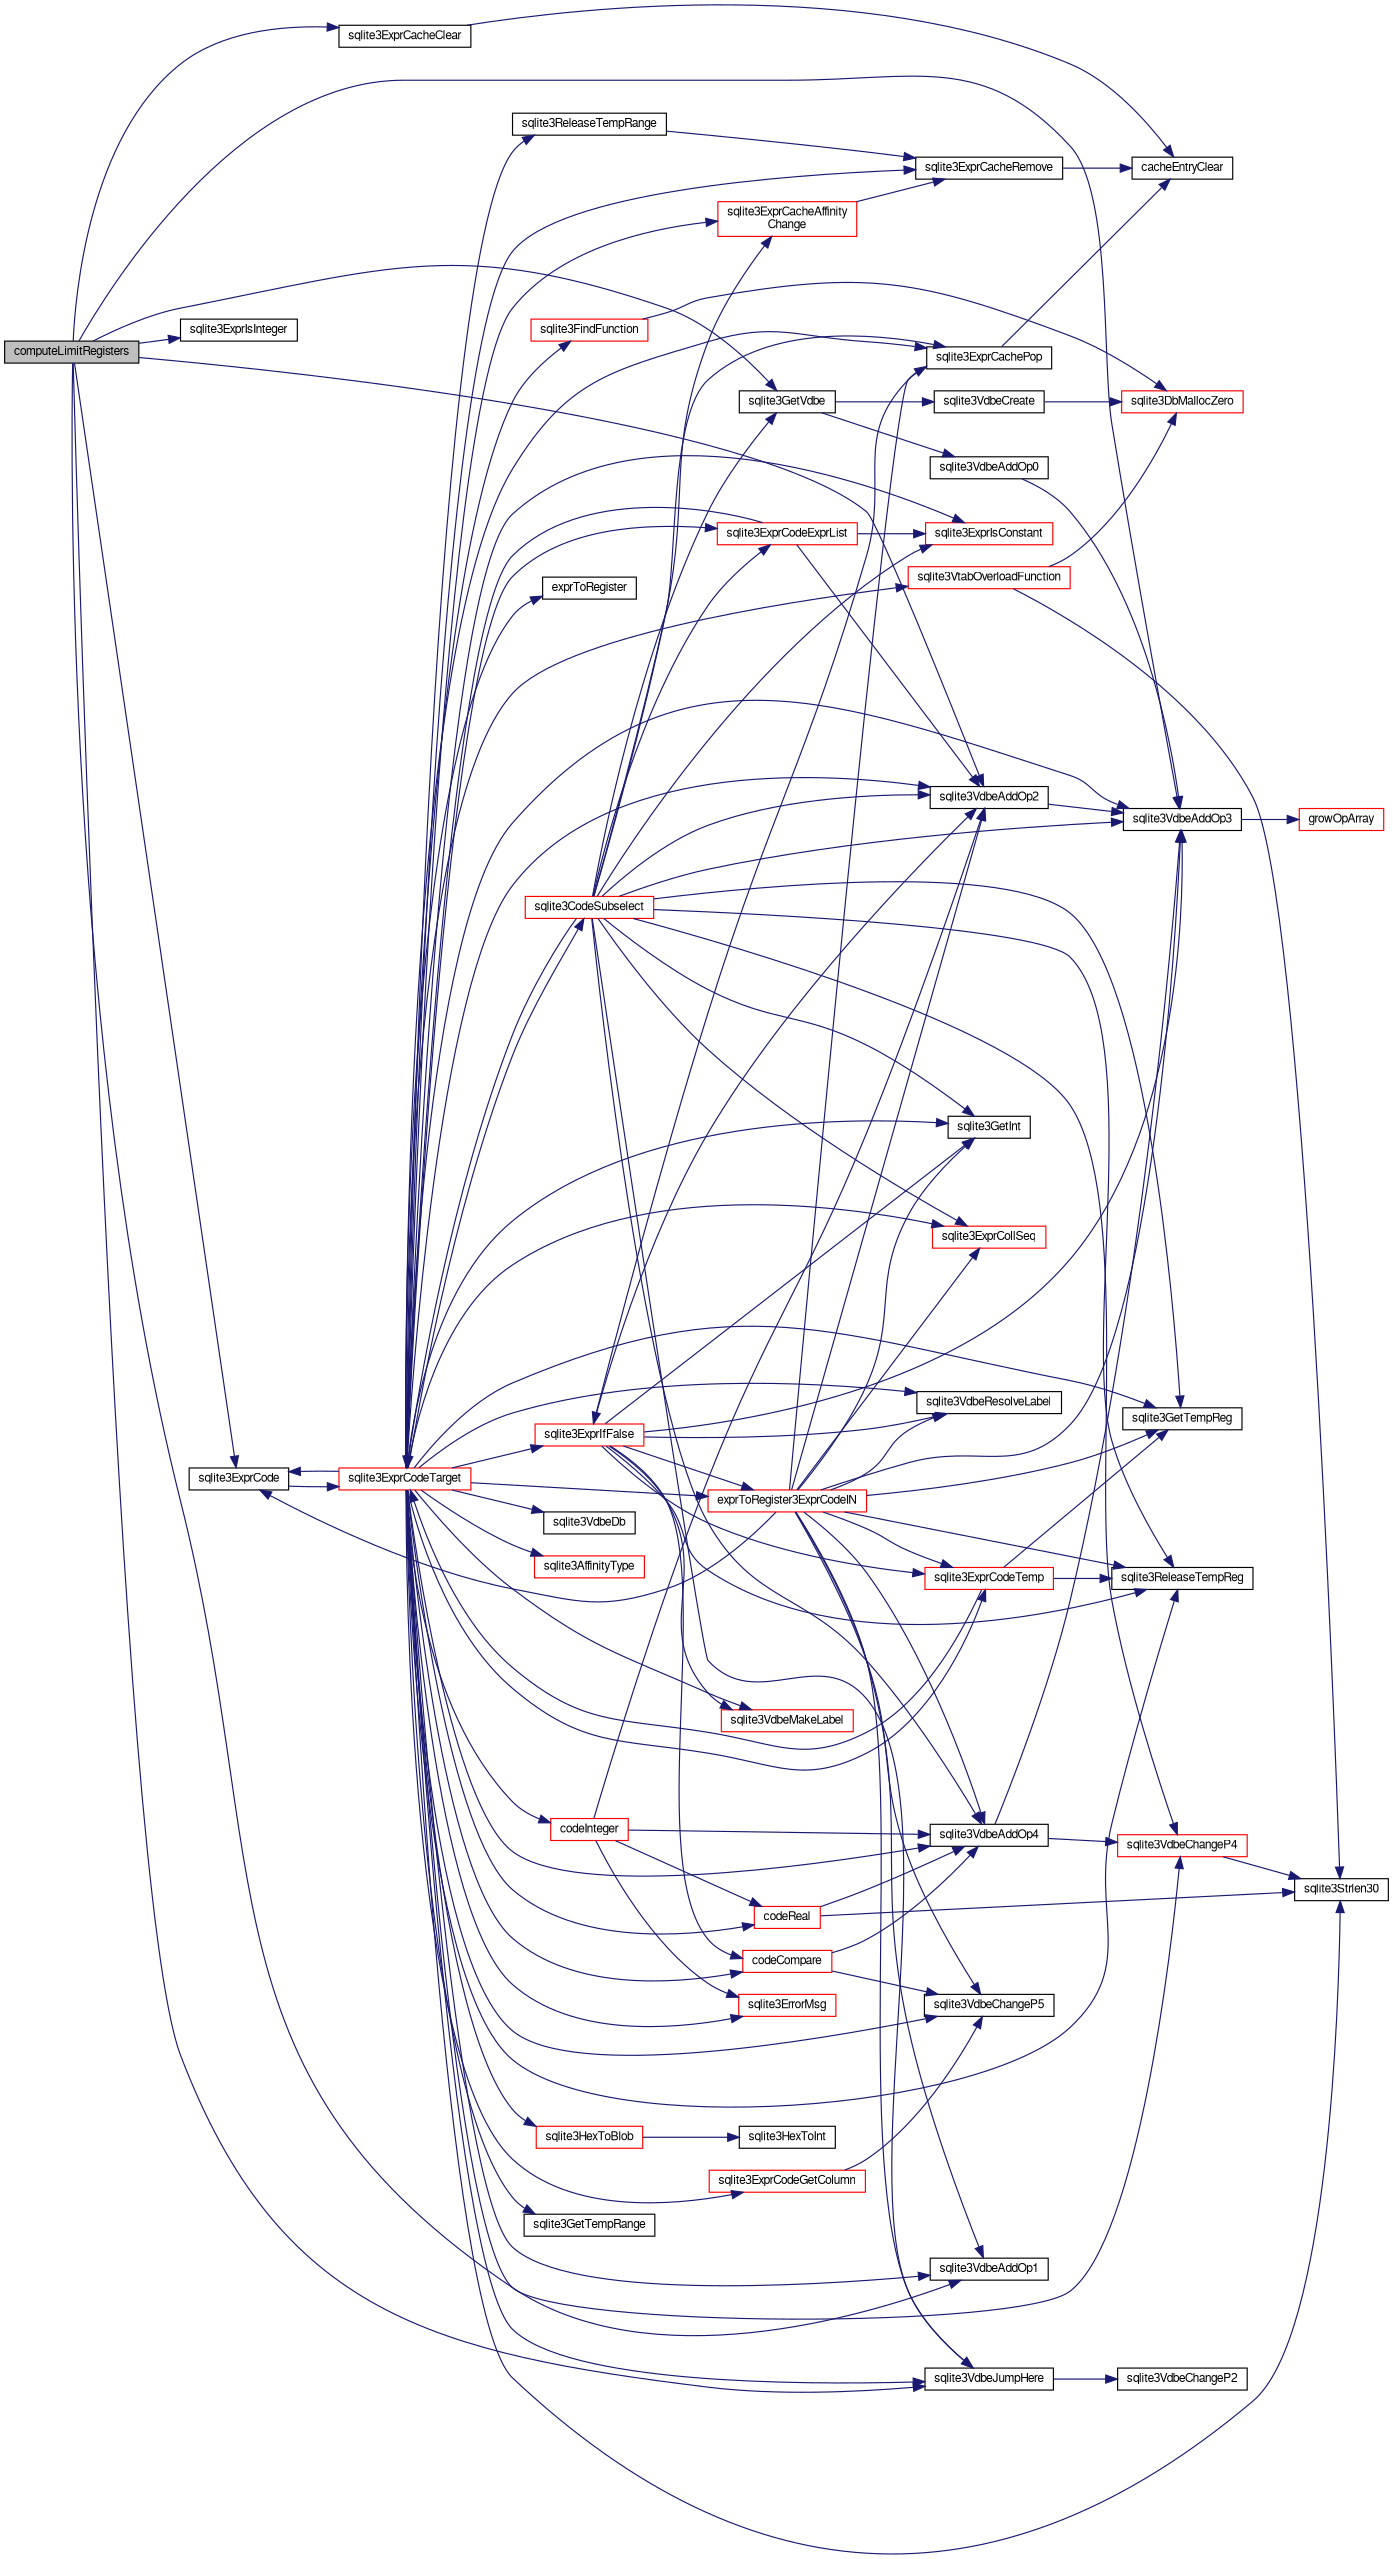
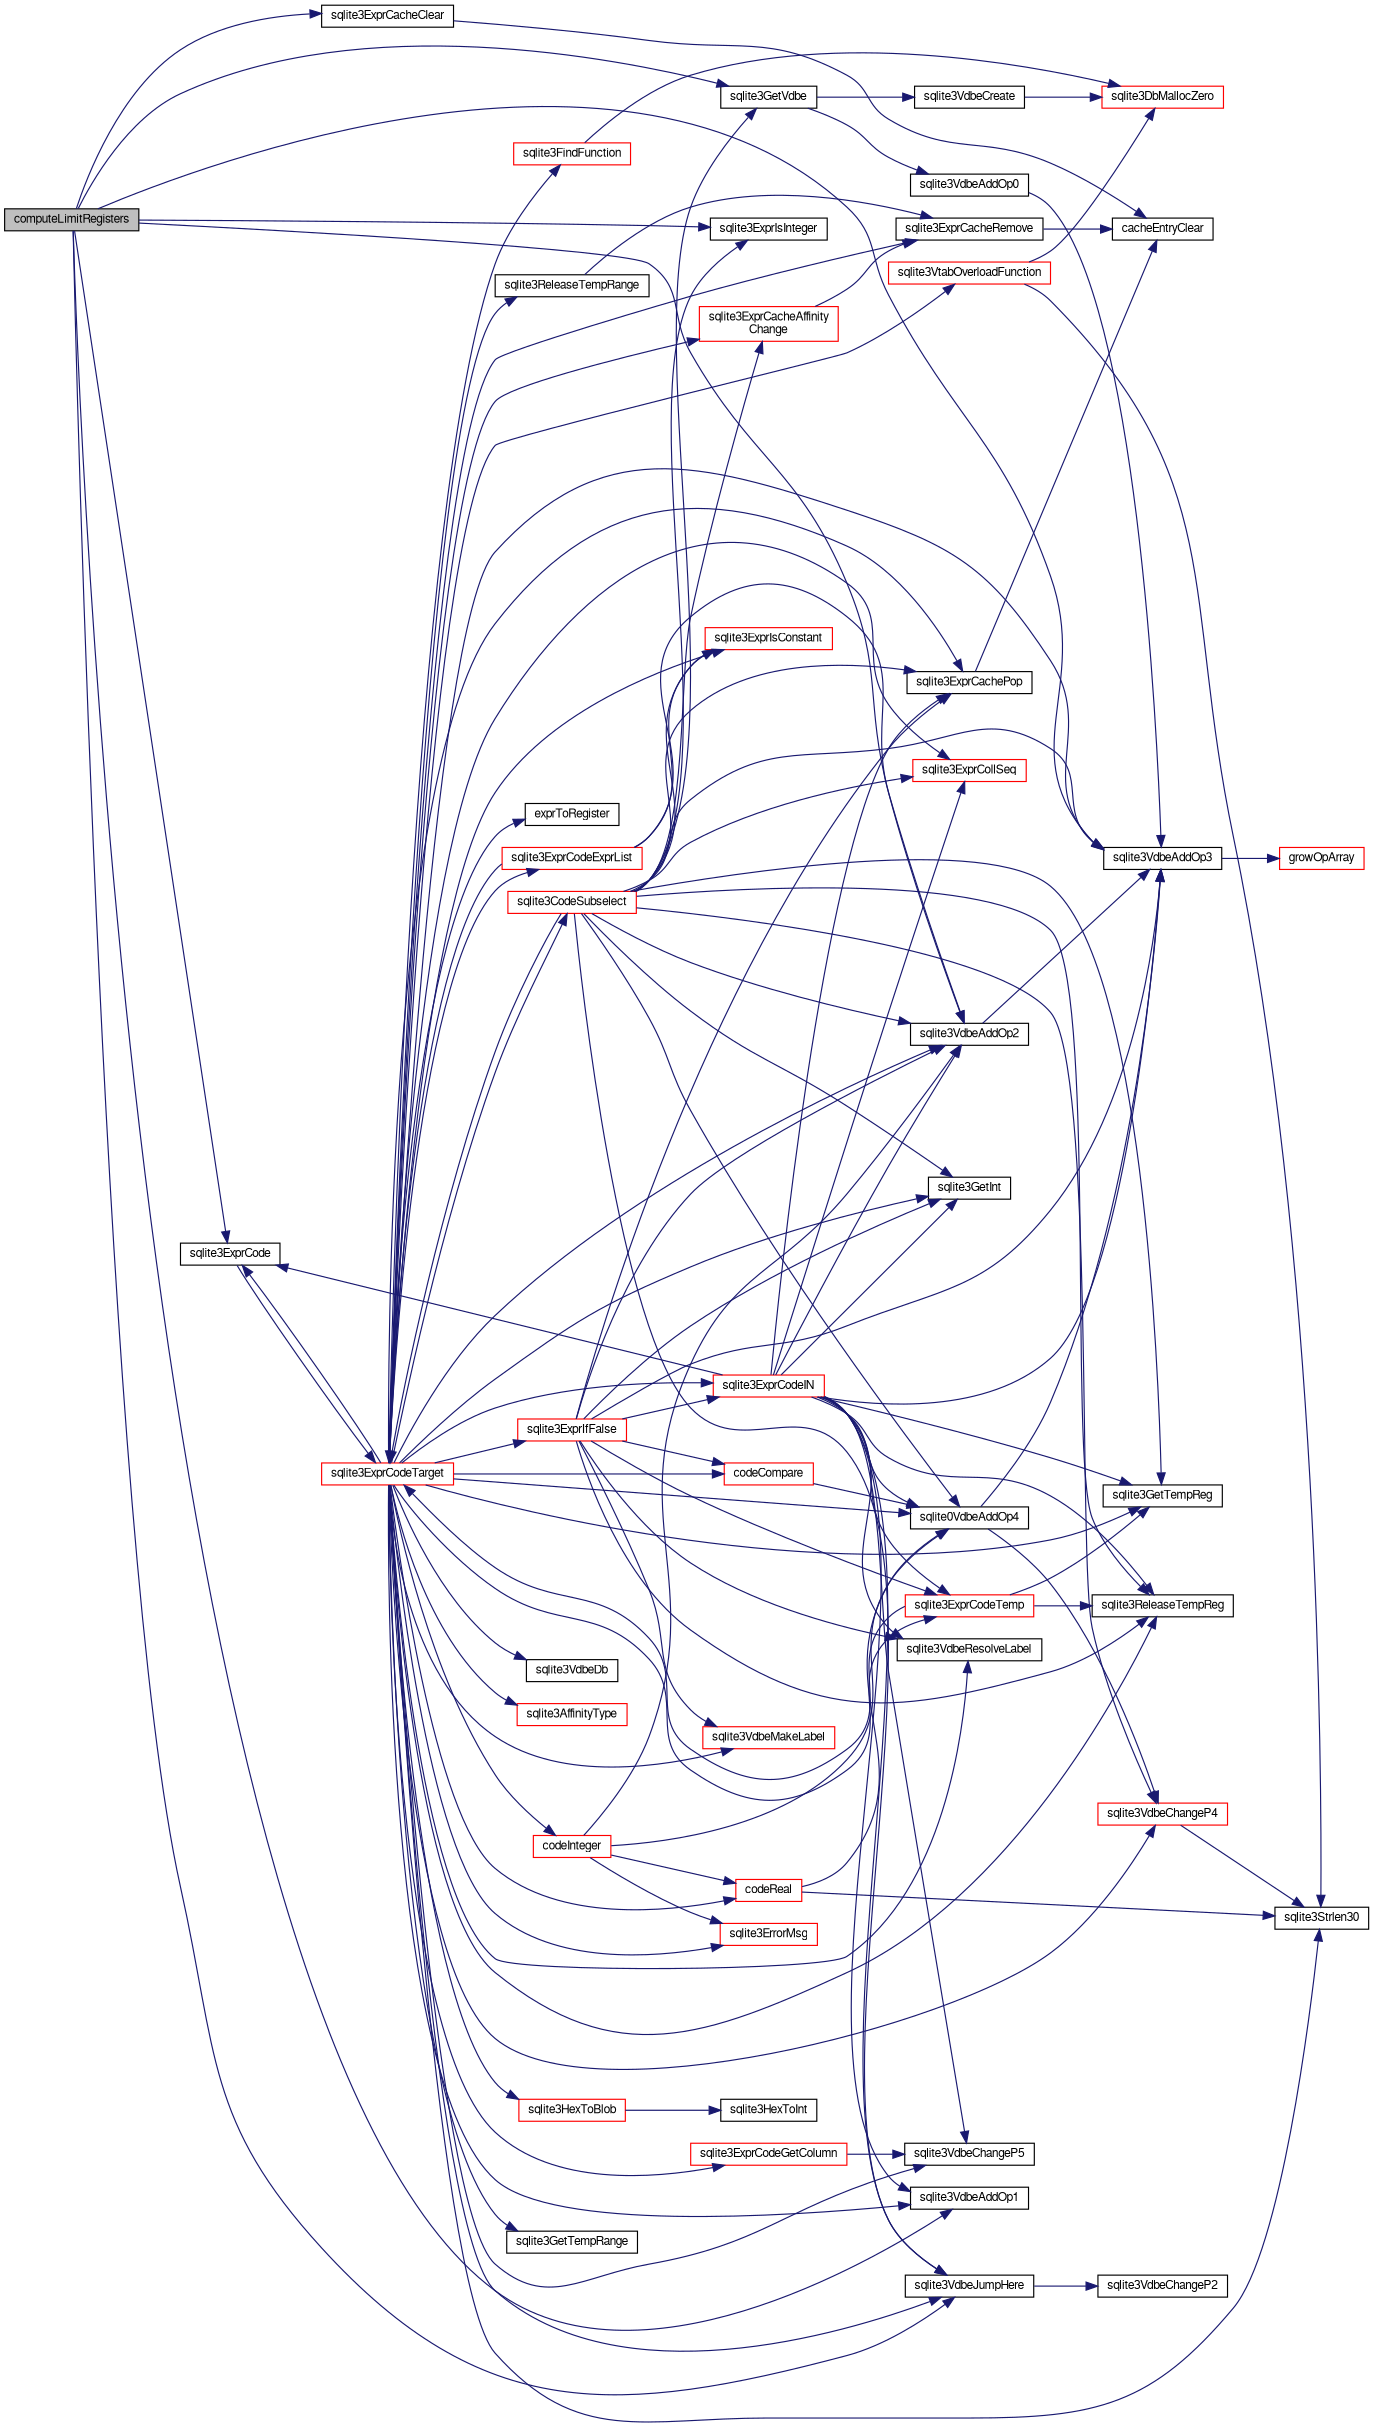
(652, 711) -> (677, 564)
(752, 882) -> (707, 1055)
(787, 1501) -> (769, 1386)
(989, 1835) -> (970, 1518)
(872, 1980) -> none
